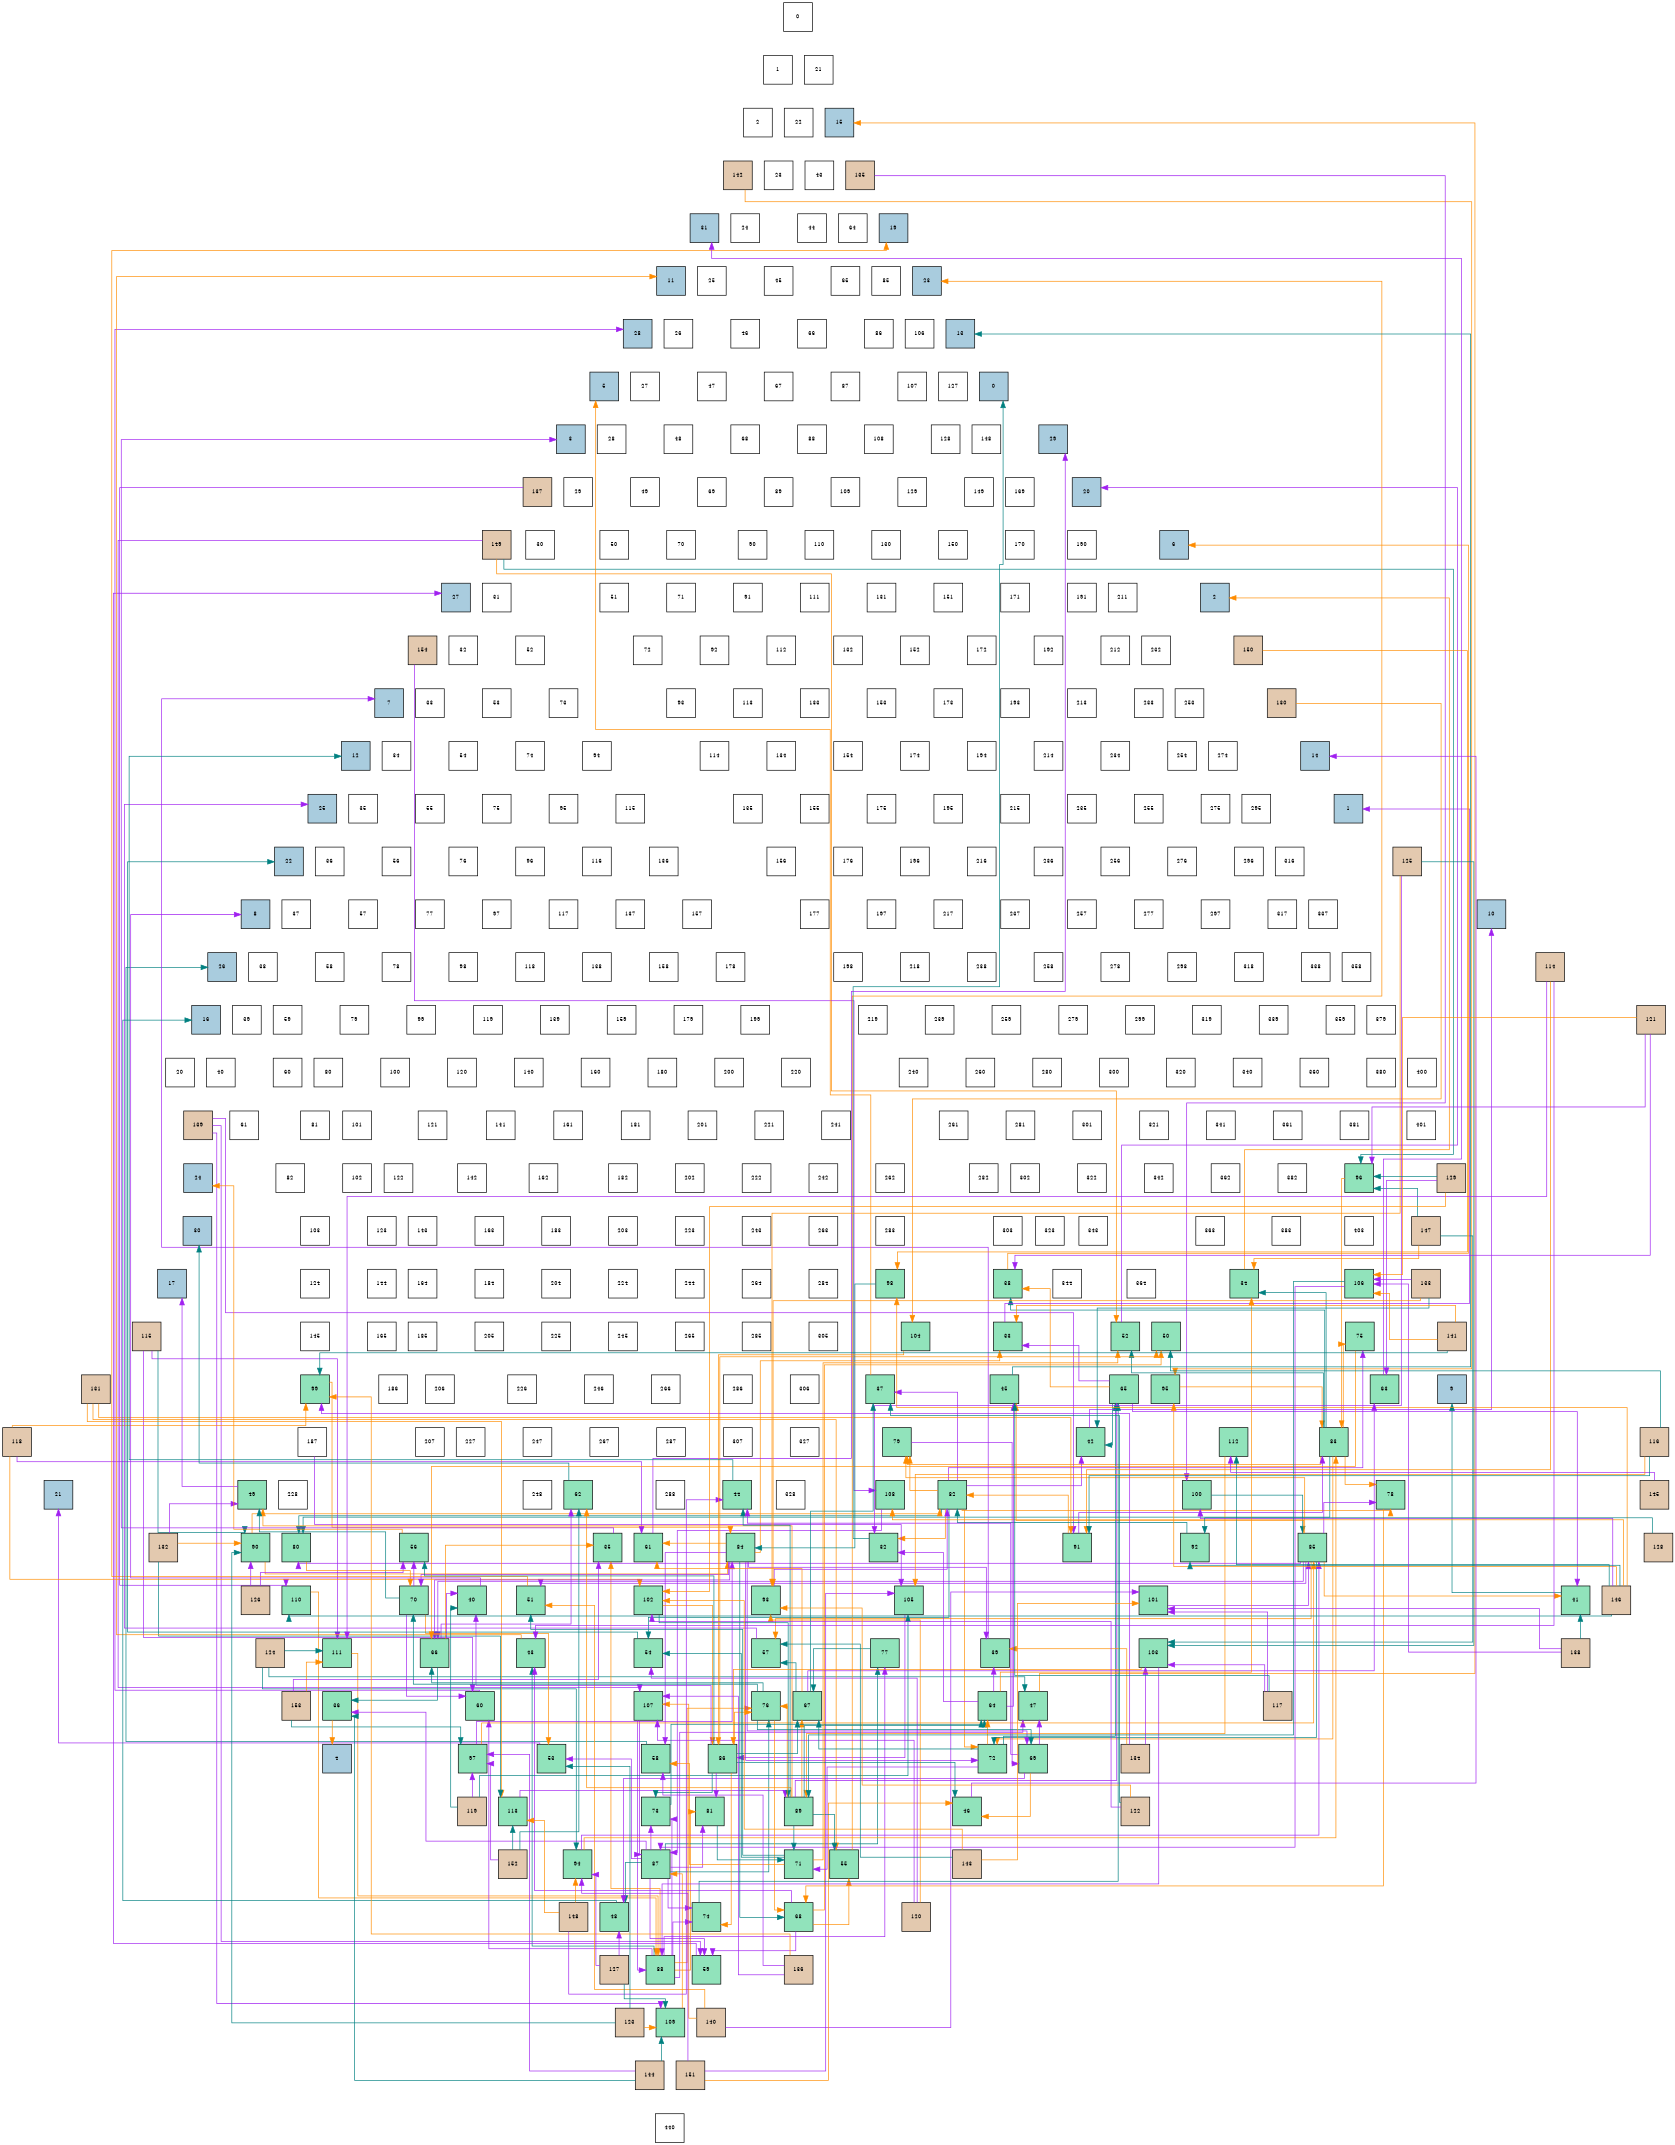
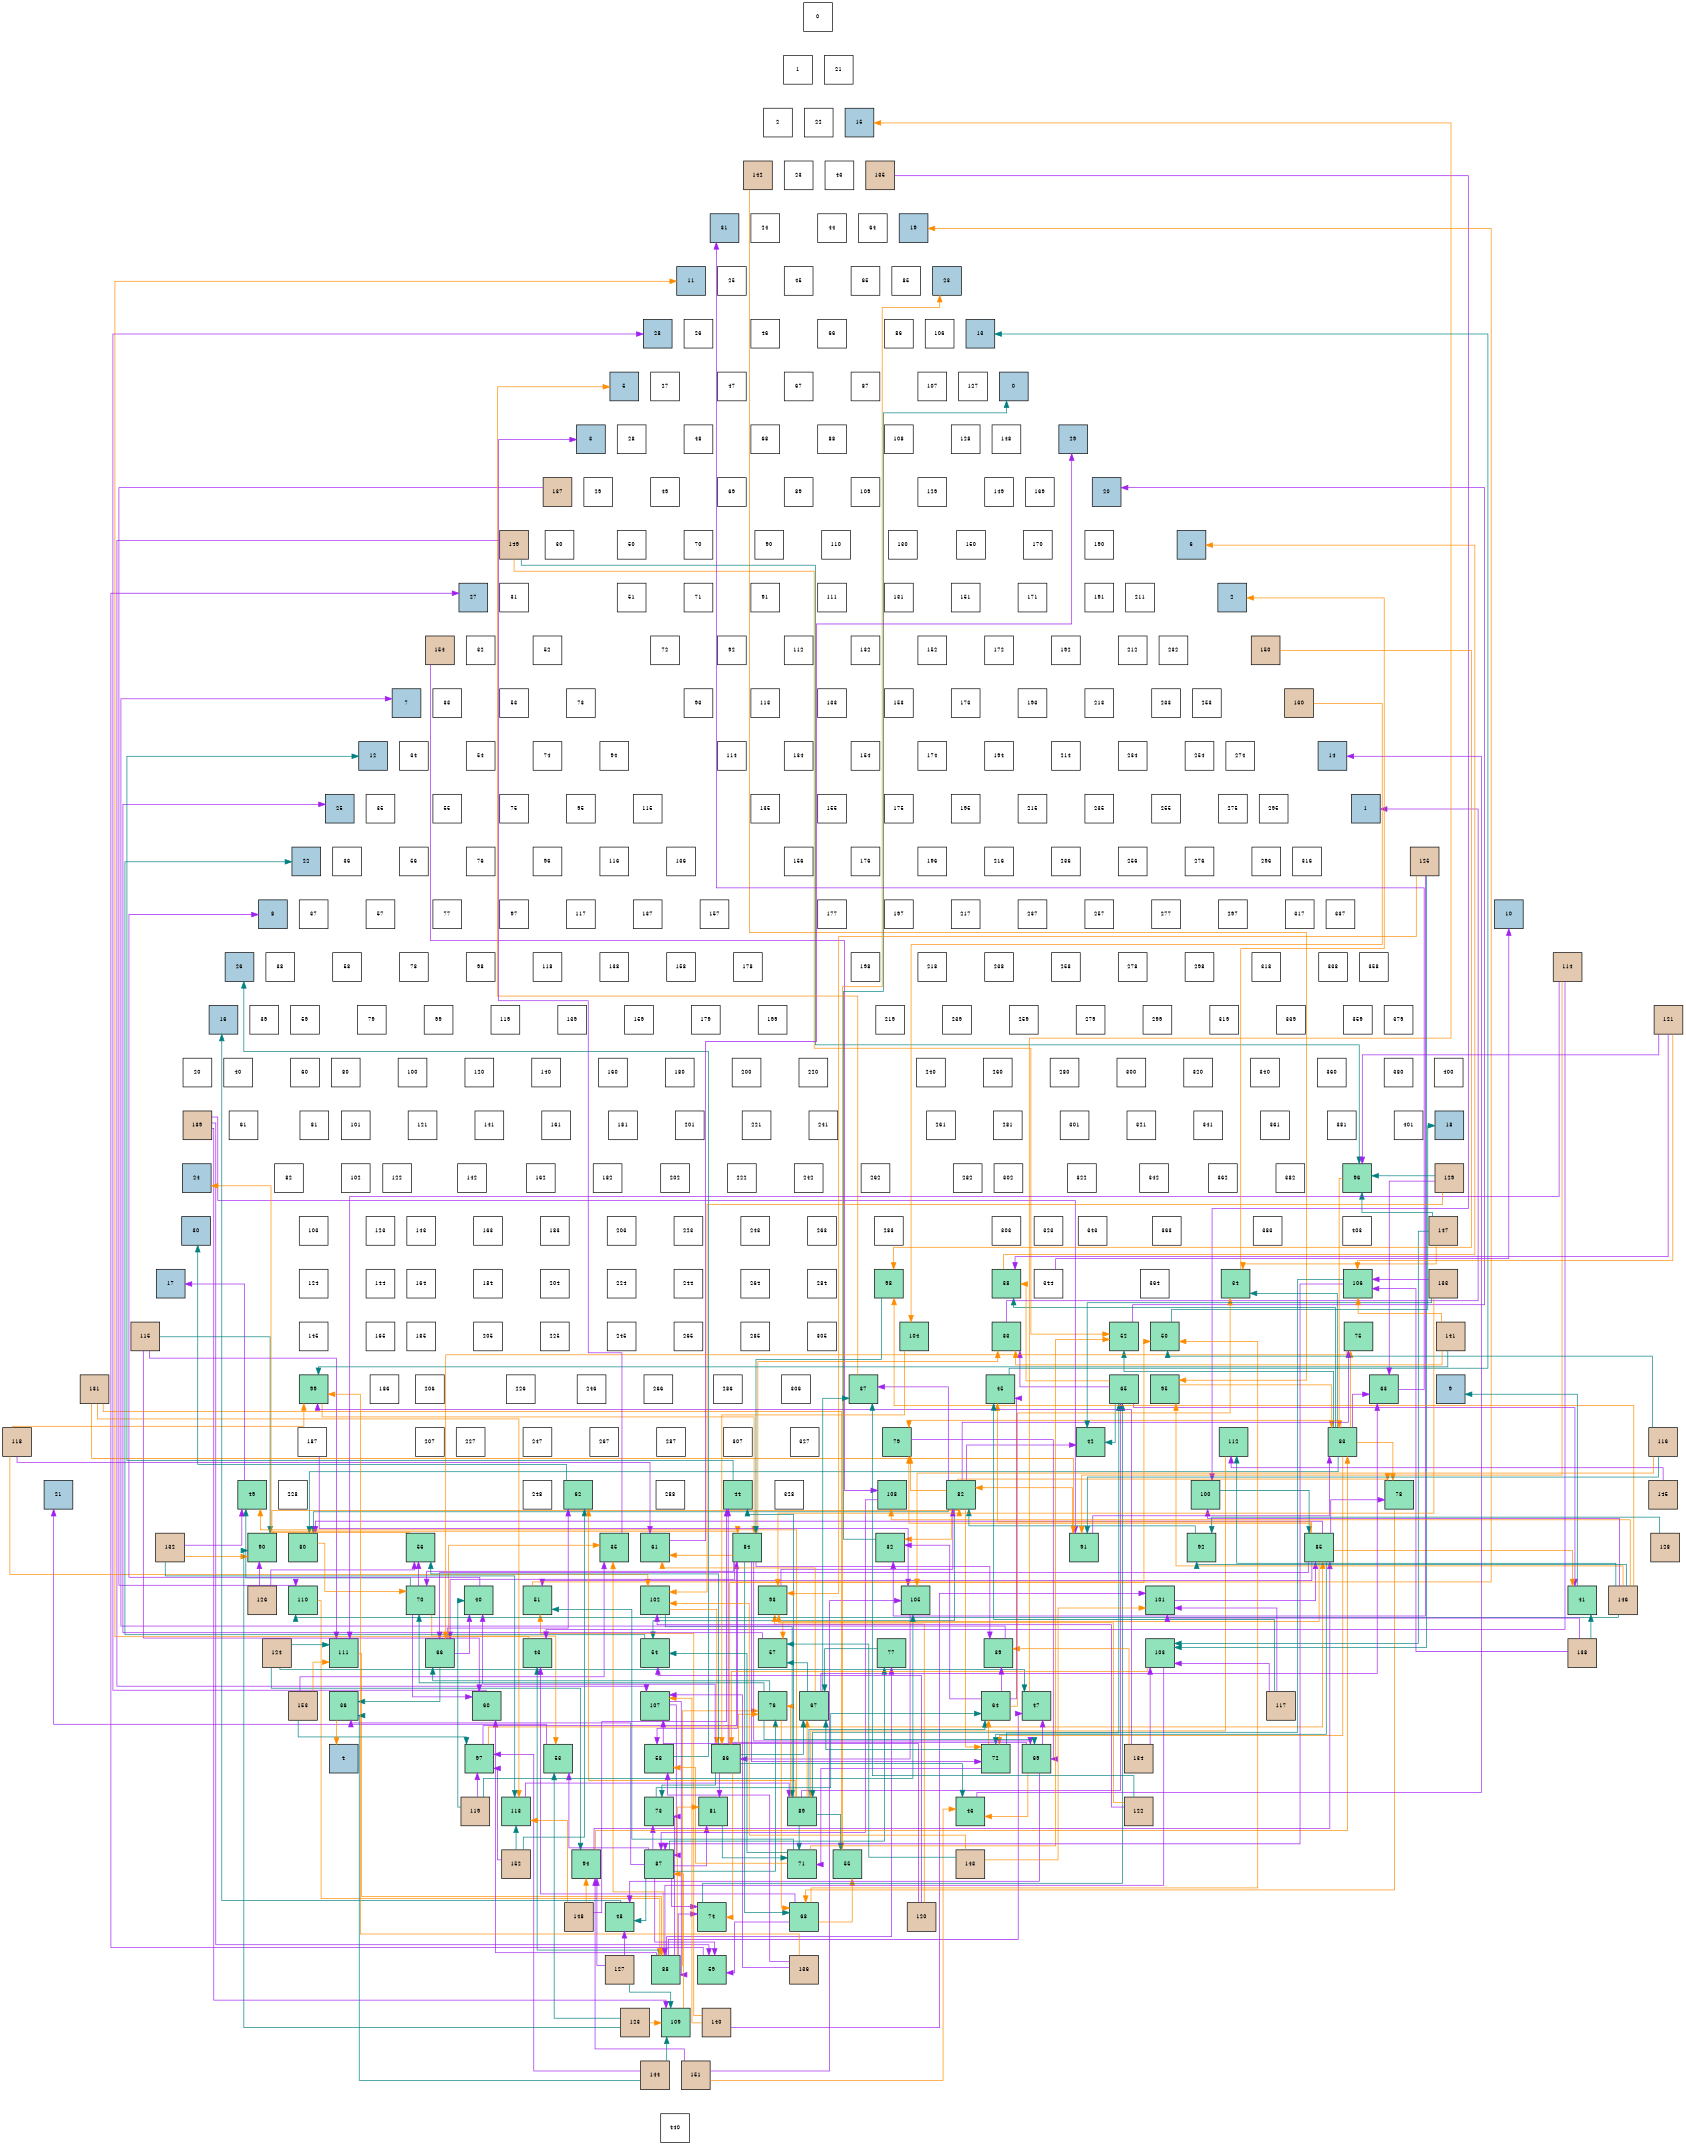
none -> (1449, 1125)
(1491, 1383) -> (1509, 1250)
none -> (1353, 1406)
